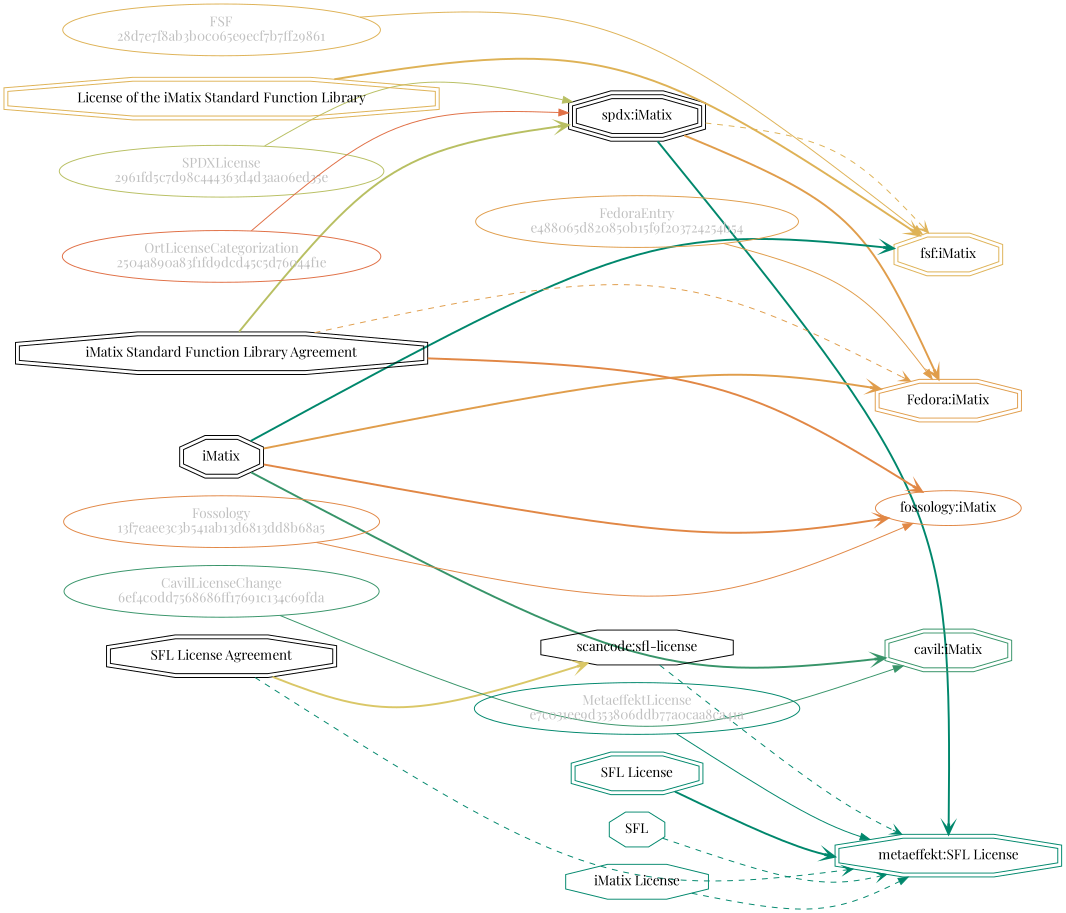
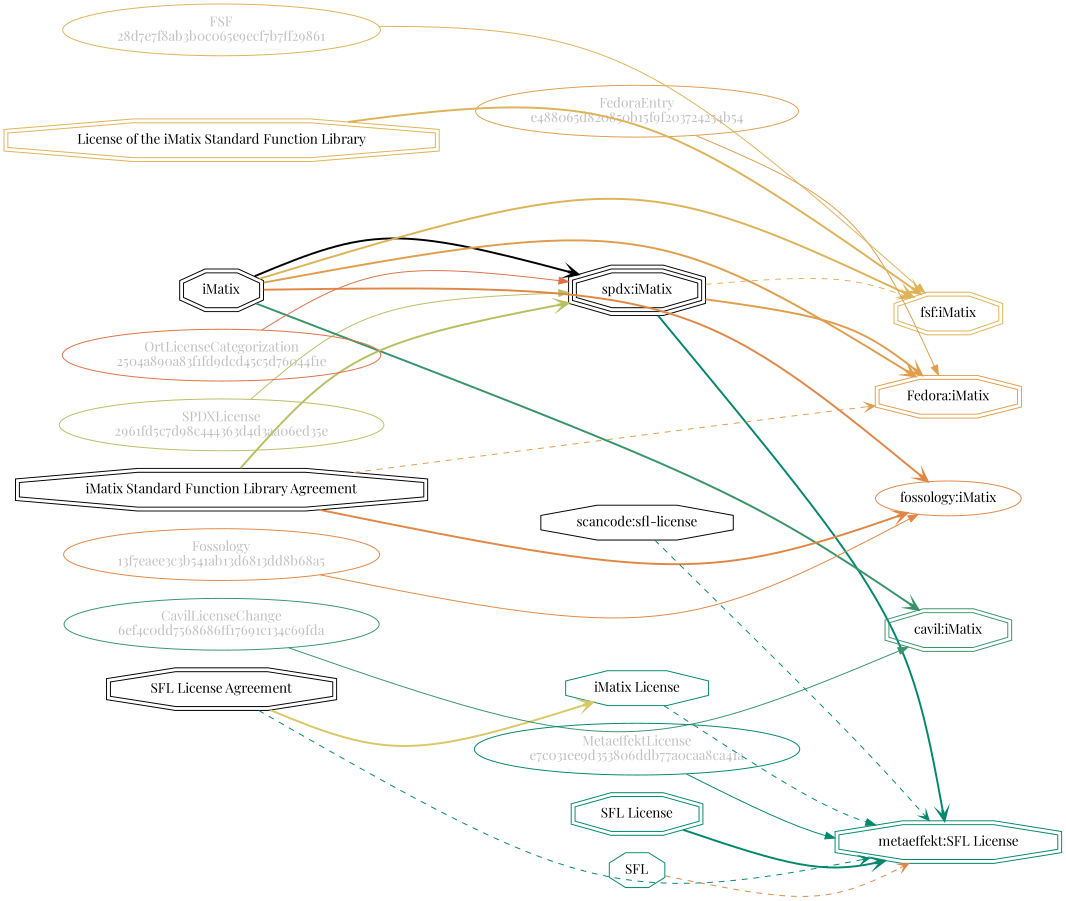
none -> (419, 240)
(568, 280) -> (585, 201)
(426, 705) -> (427, 744)
(768, 872) -> (784, 896)
